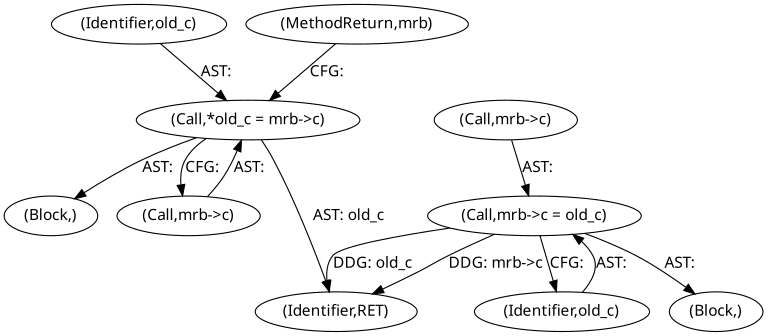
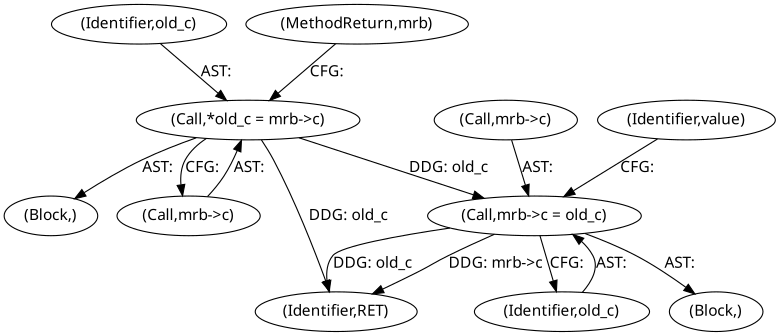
none -> (686, 120)
none -> (386, 166)
(349, 216) -> (349, 216)
